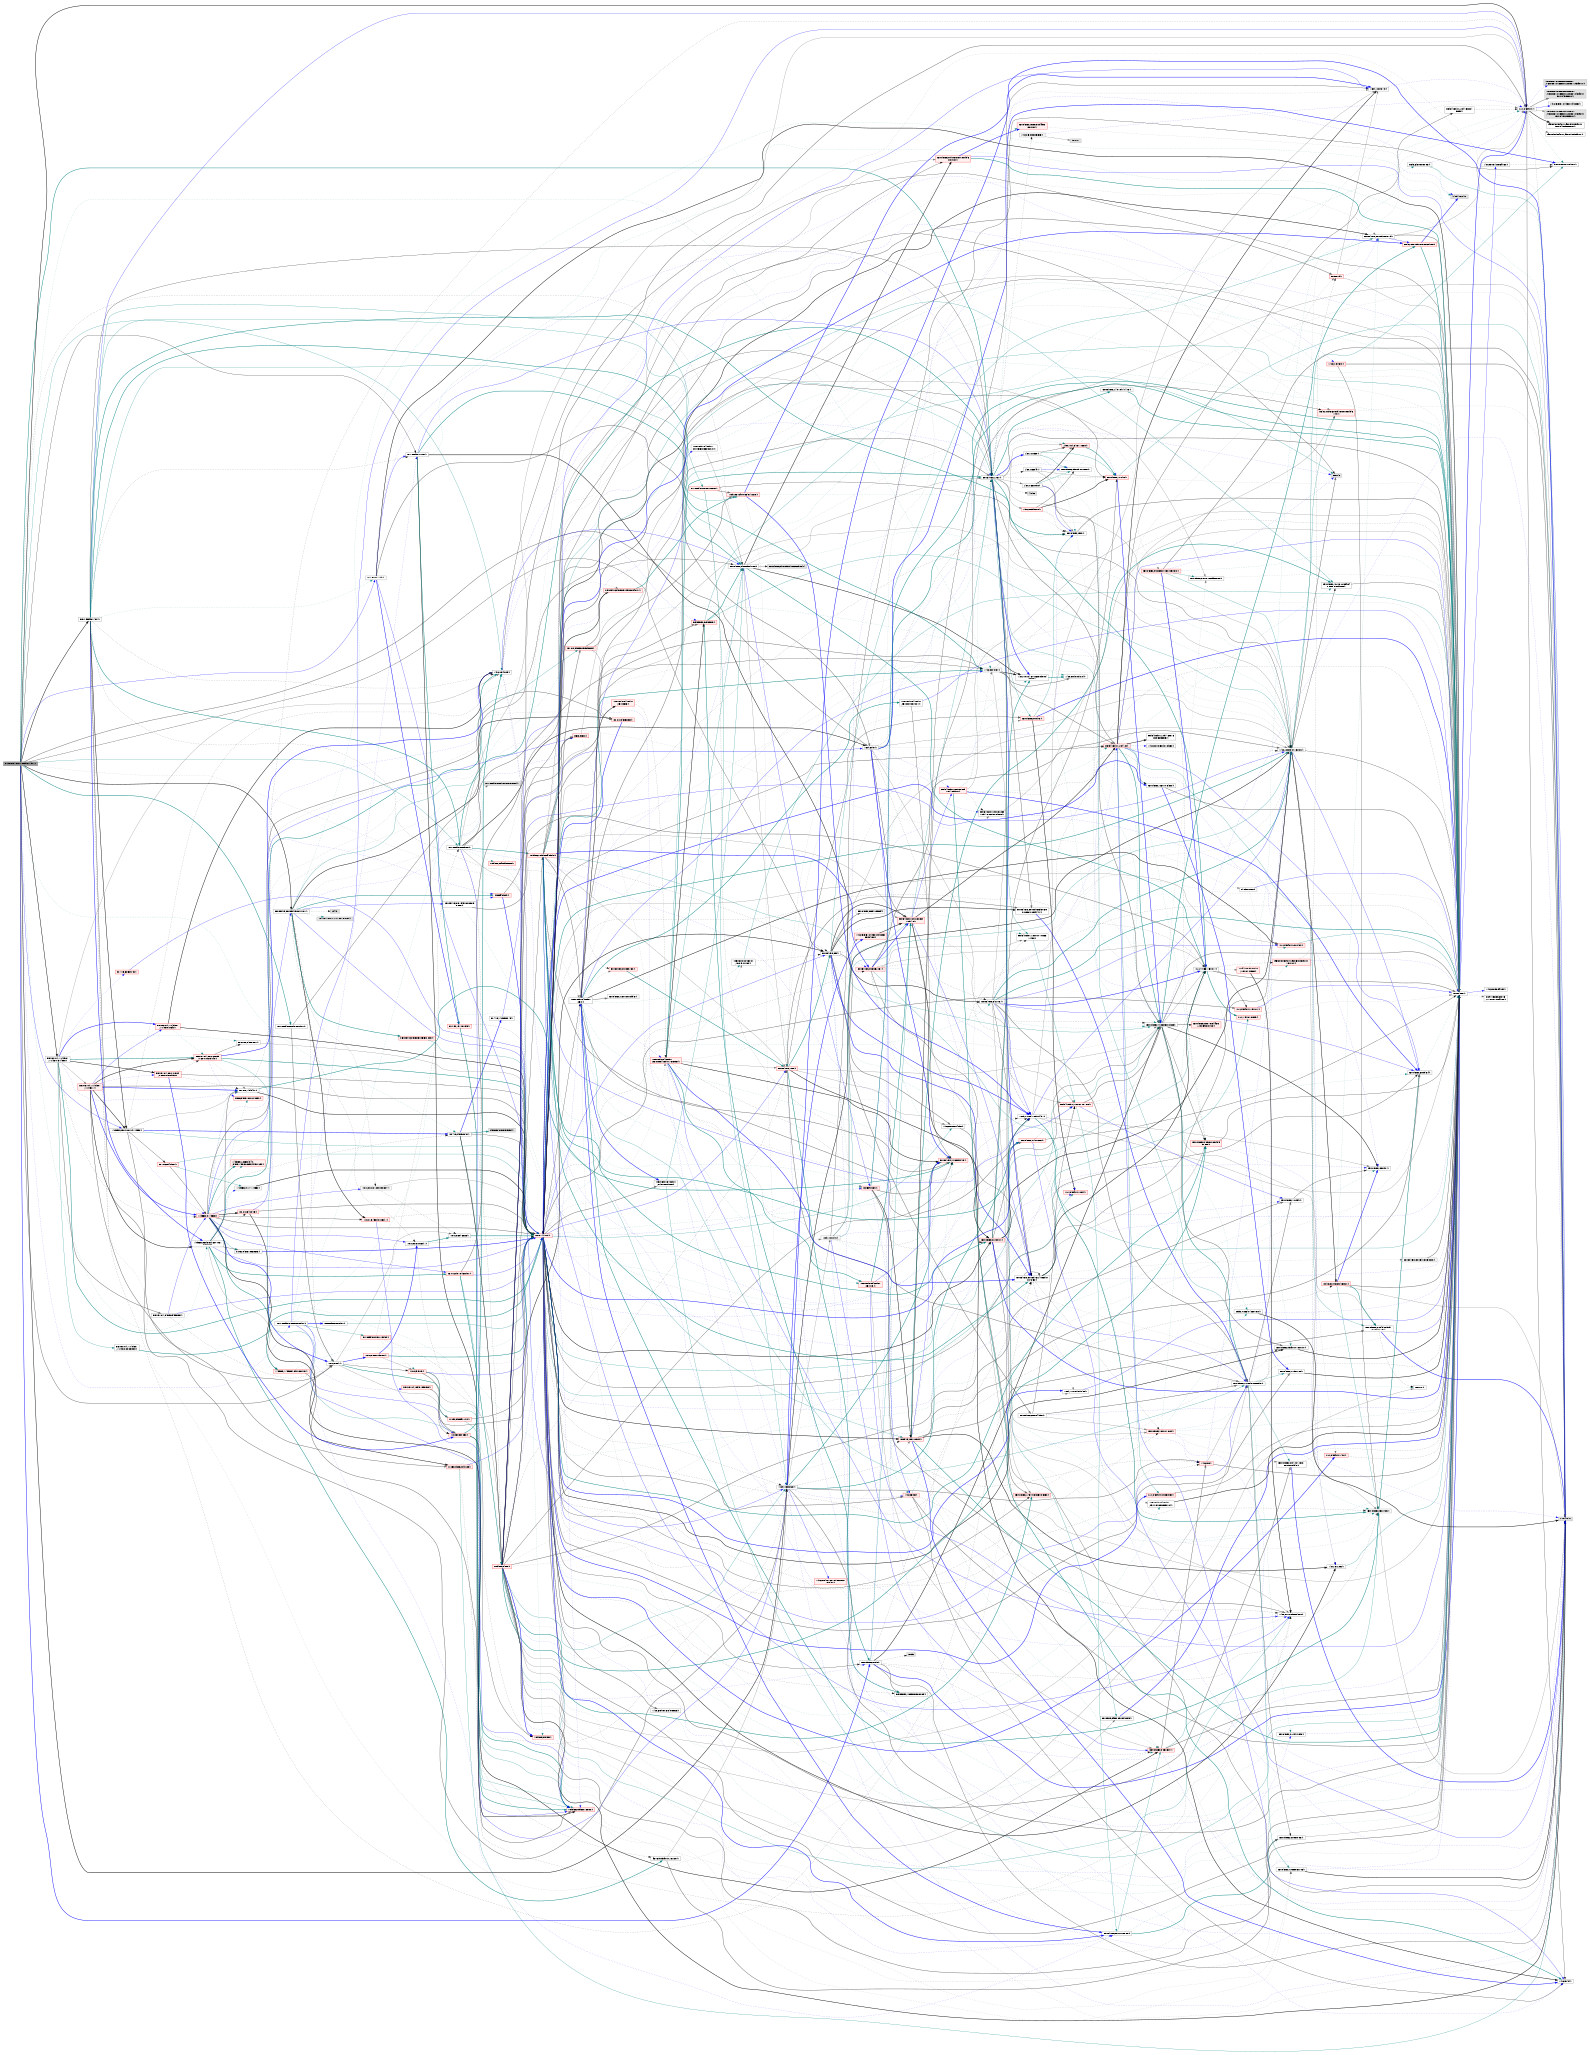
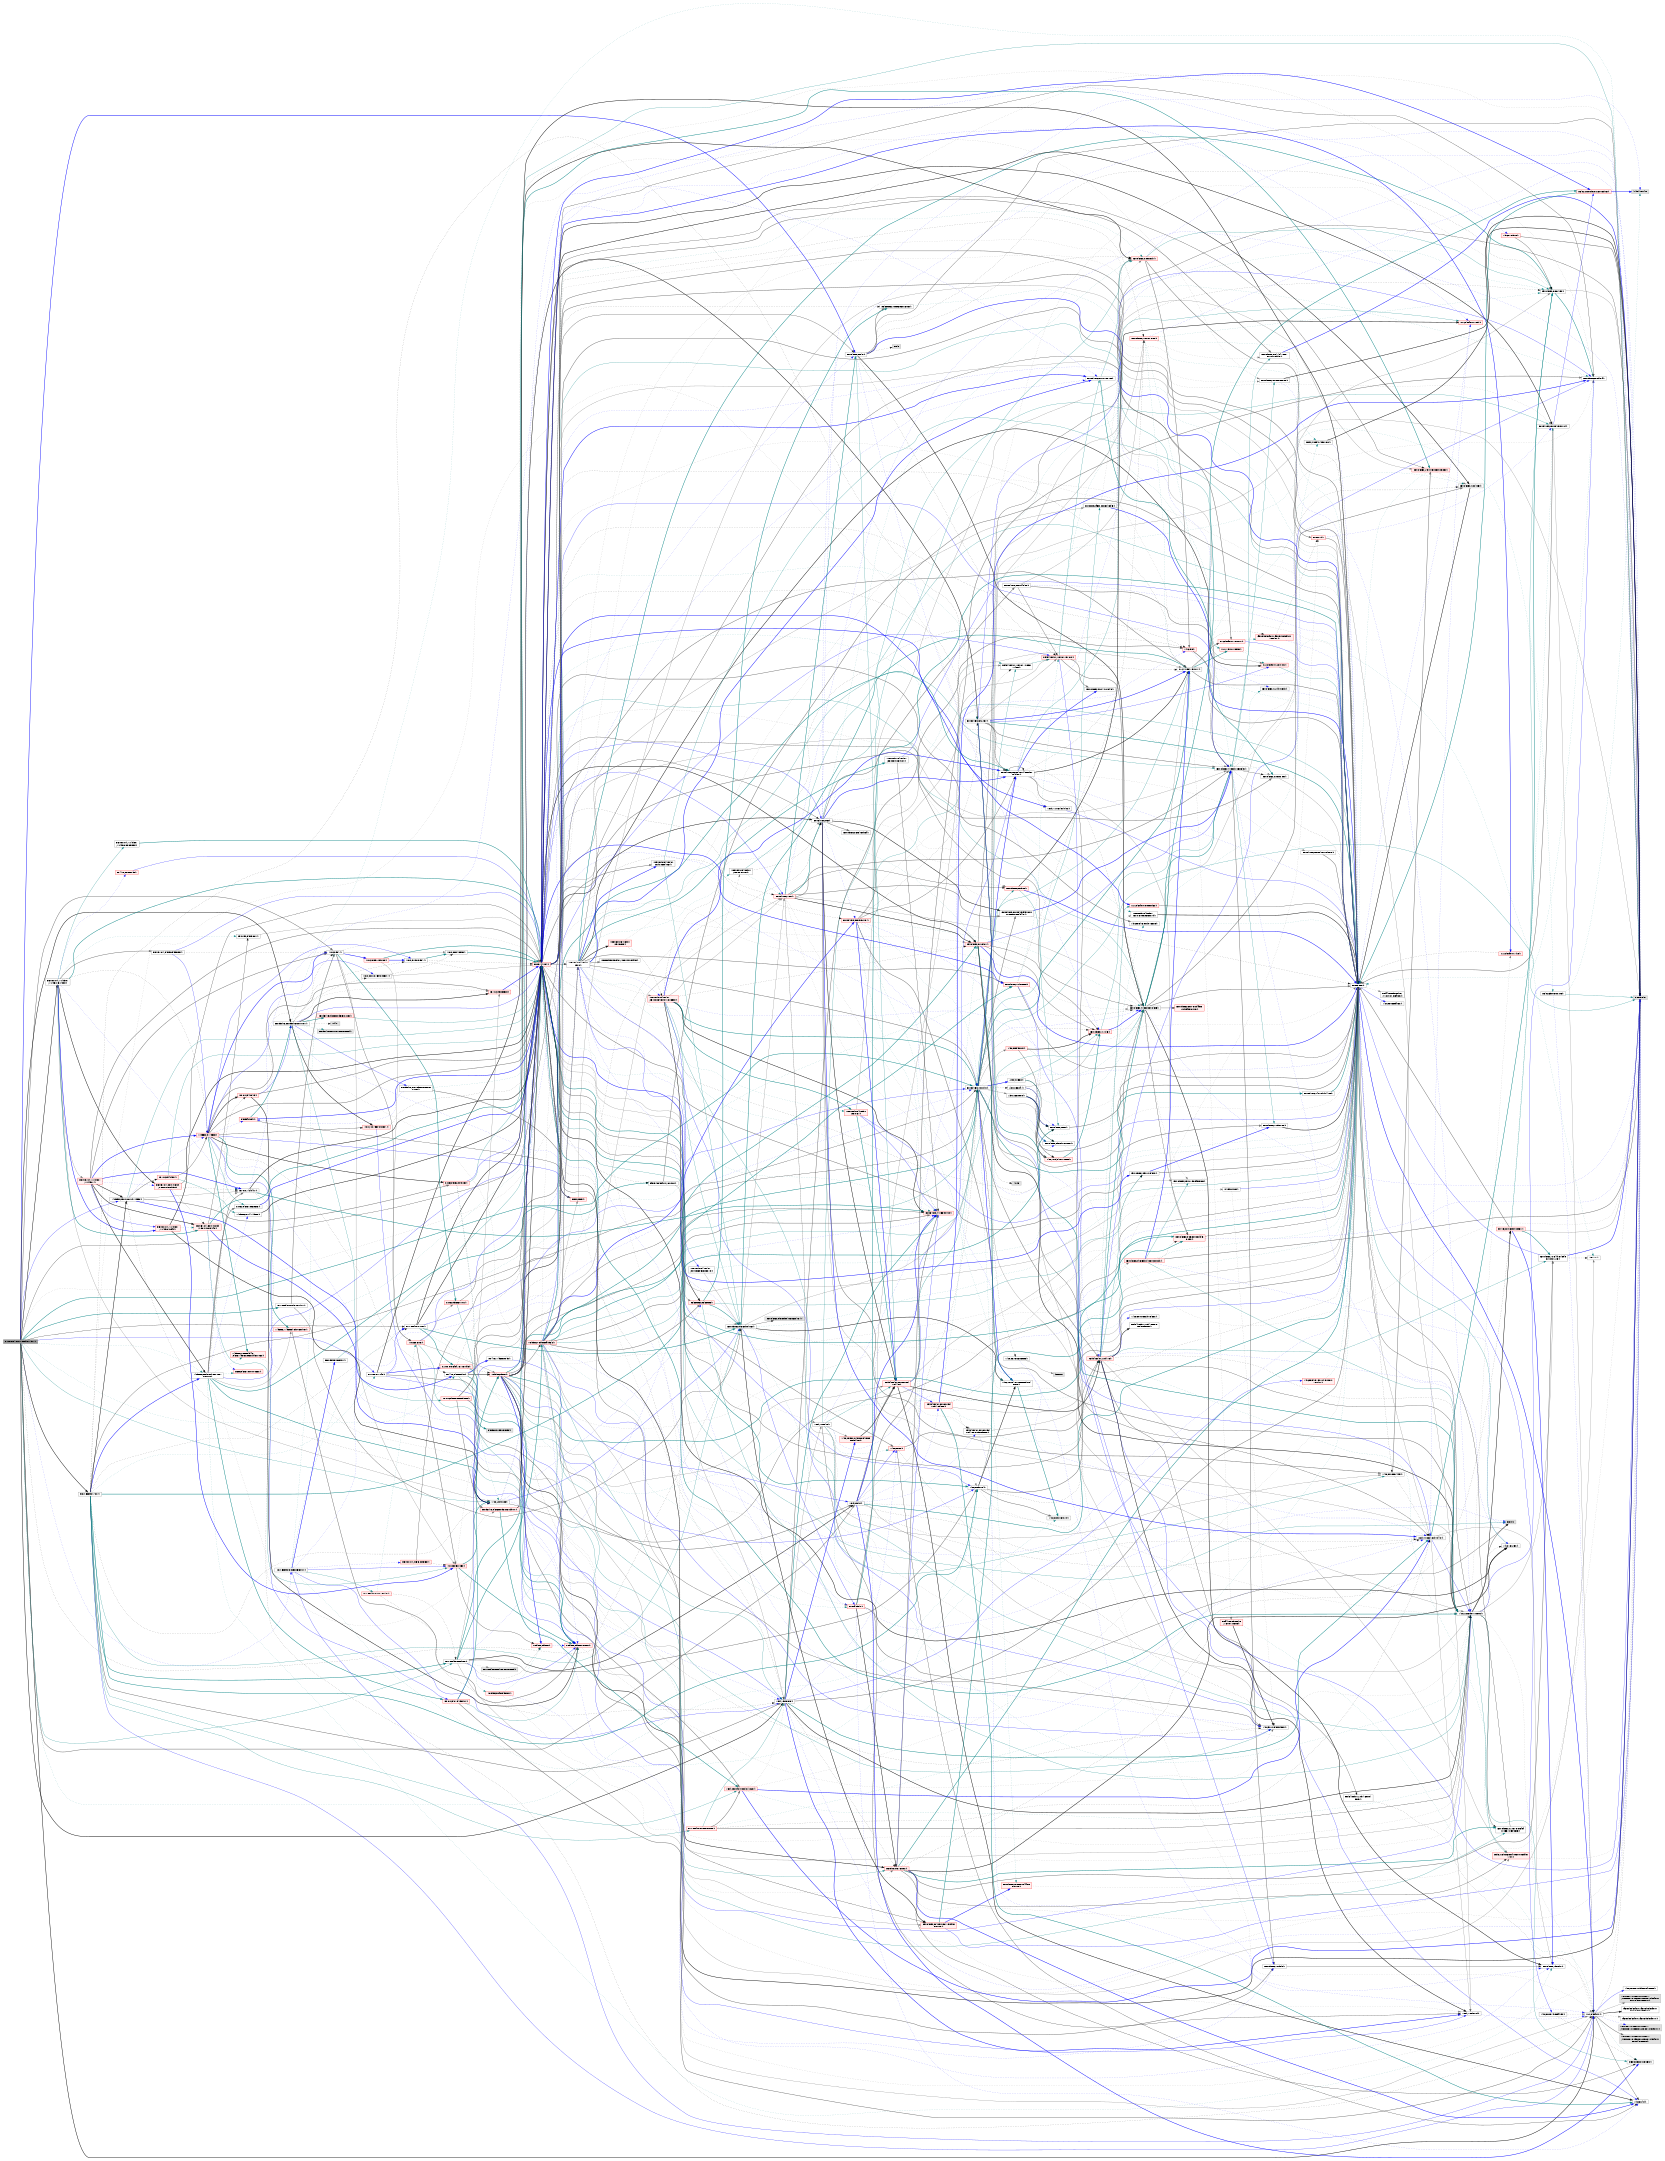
(992, 478) -> (978, 1088)
none -> (1100, 689)
(583, 752) -> (712, 1537)
(560, 826) -> (526, 1203)
(393, 895) -> (273, 1085)
(1149, 911) -> (1372, 1241)
(1174, 950) -> (1109, 1141)
(623, 969) -> none
(623, 997) -> (620, 960)
(460, 1026) -> (456, 1367)
(1291, 1348) -> (1471, 486)
(892, 1565) -> (861, 867)
